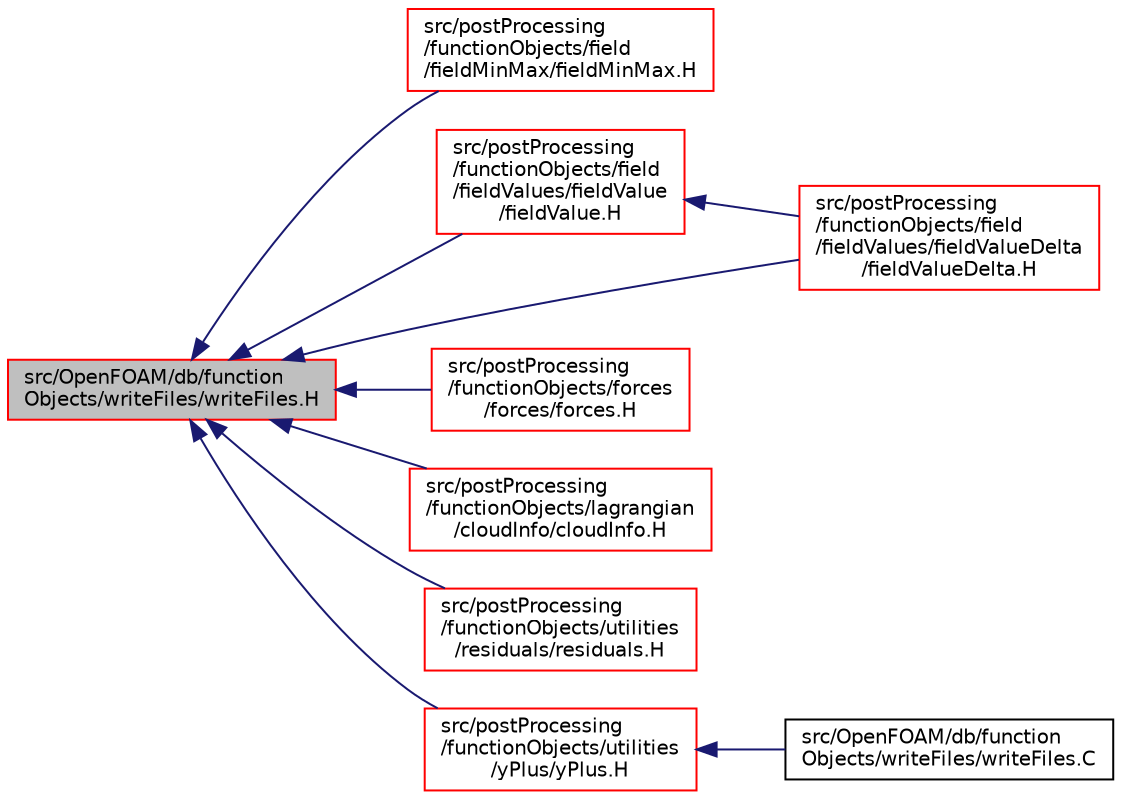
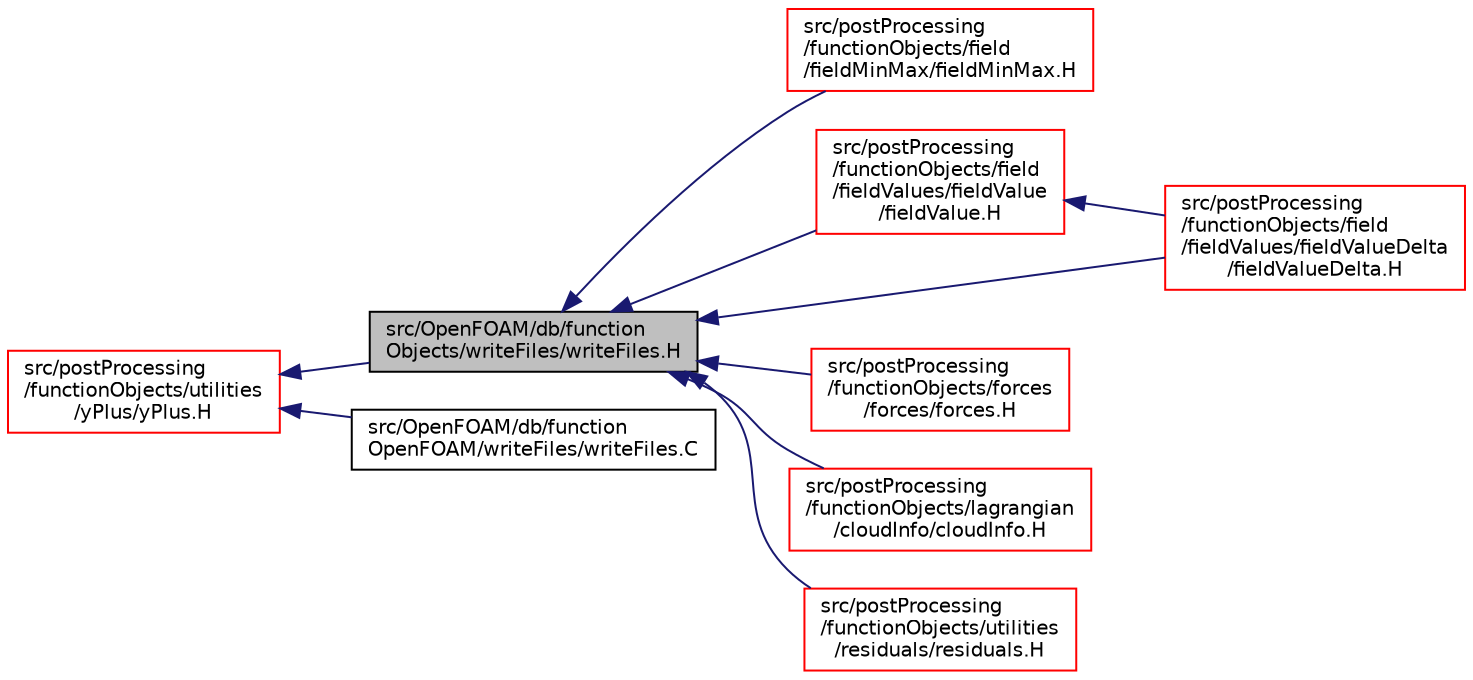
(172, 390) -> (534, 342)
(304, 587) -> (335, 367)
(949, 749) -> (534, 440)
